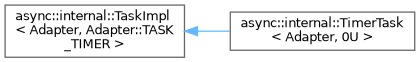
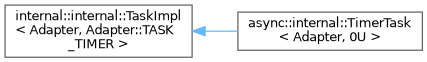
(95, 31) -> (99, 31)
